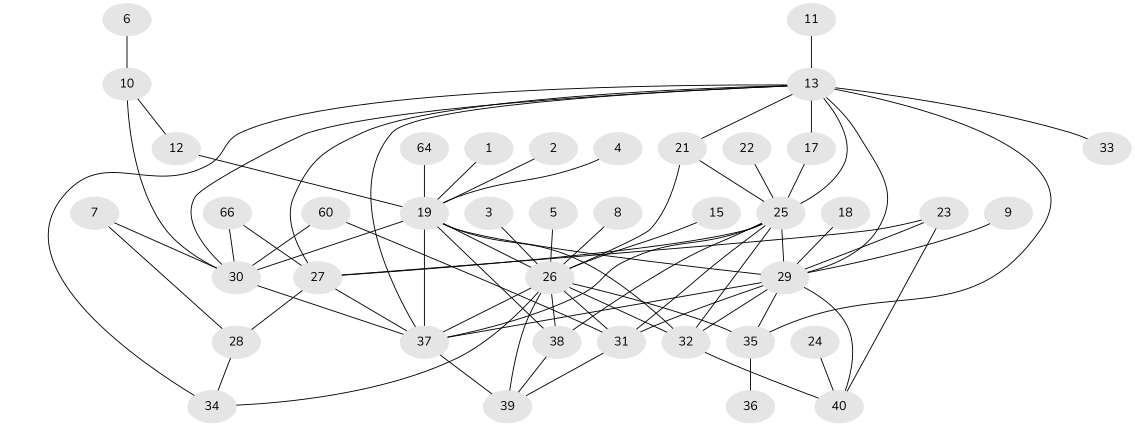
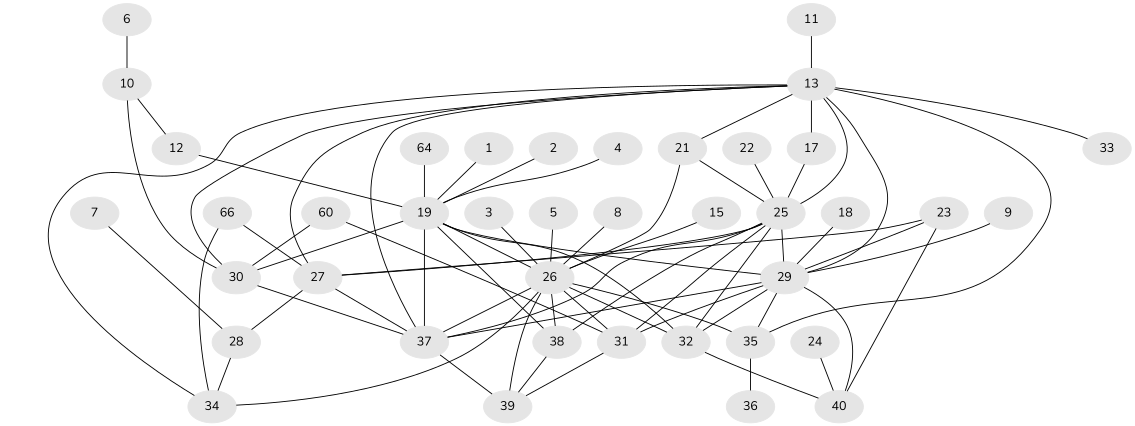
(166, 245) -> none
(232, 245) -> (199, 300)
